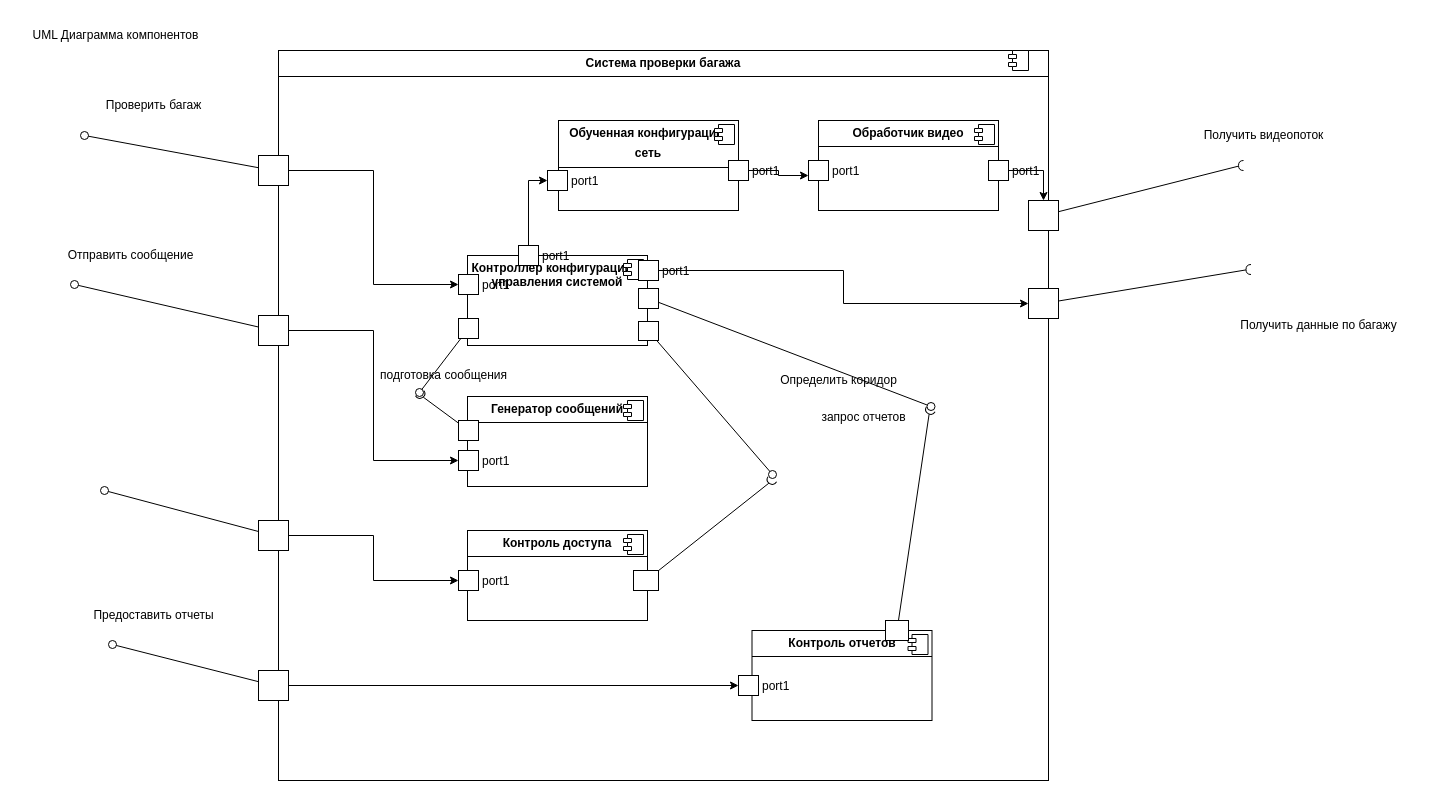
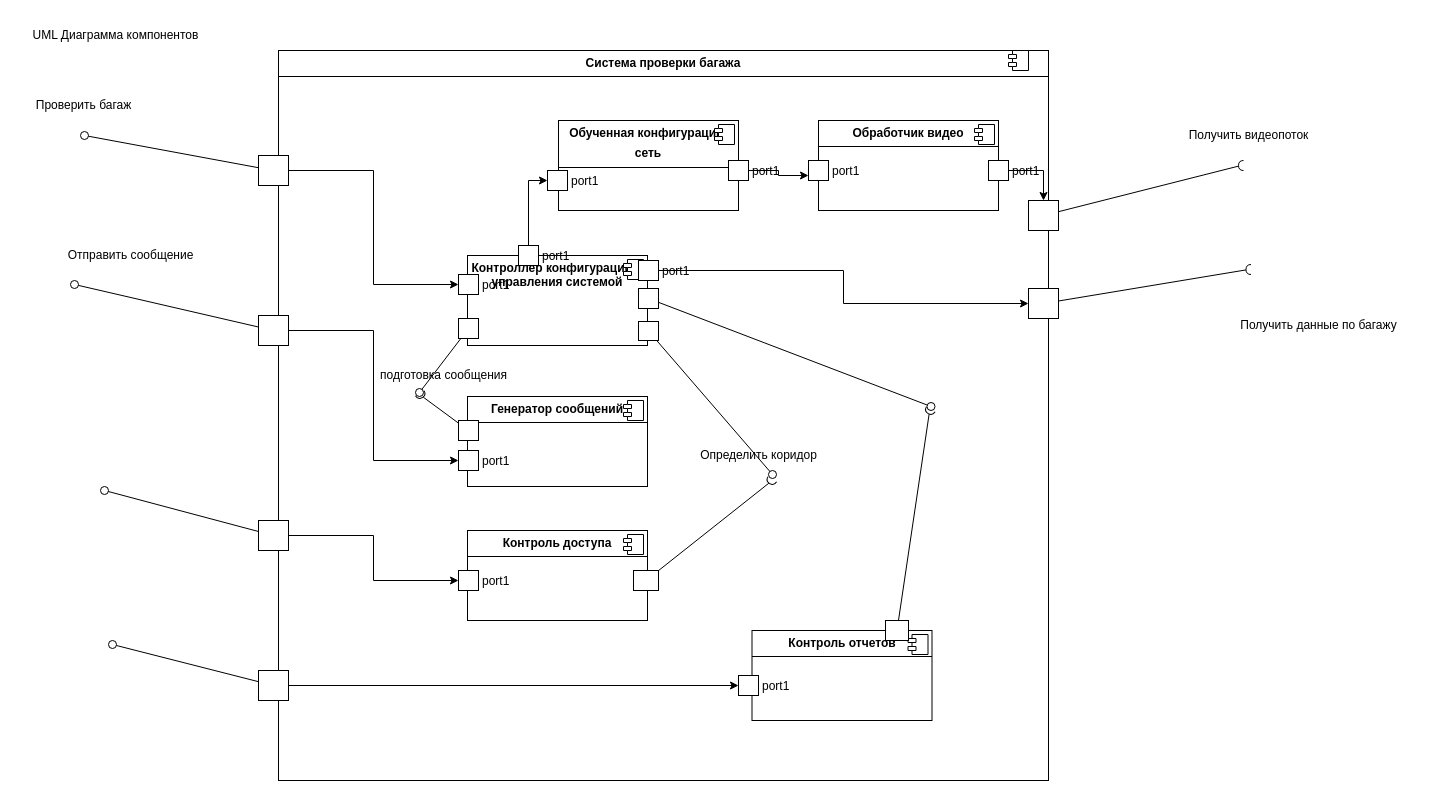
(154, 106) -> (84, 106)
(1264, 136) -> (1249, 136)
(839, 381) -> (759, 456)
(864, 418) -> none
(154, 616) -> none
